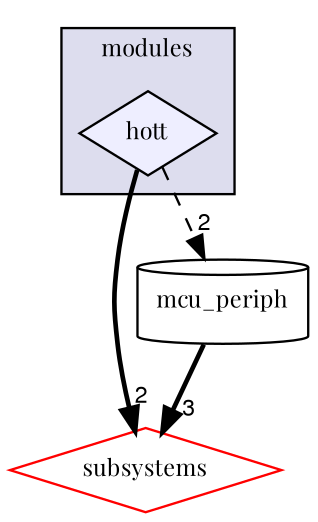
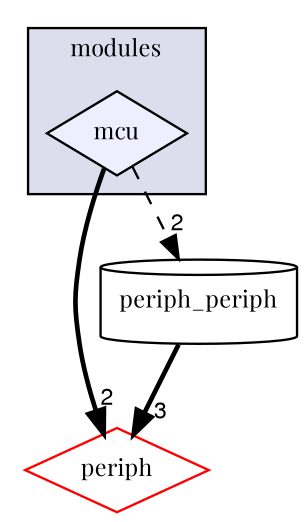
(148, 133) -> (117, 133)
(223, 302) -> (199, 302)
(146, 470) -> (117, 470)
